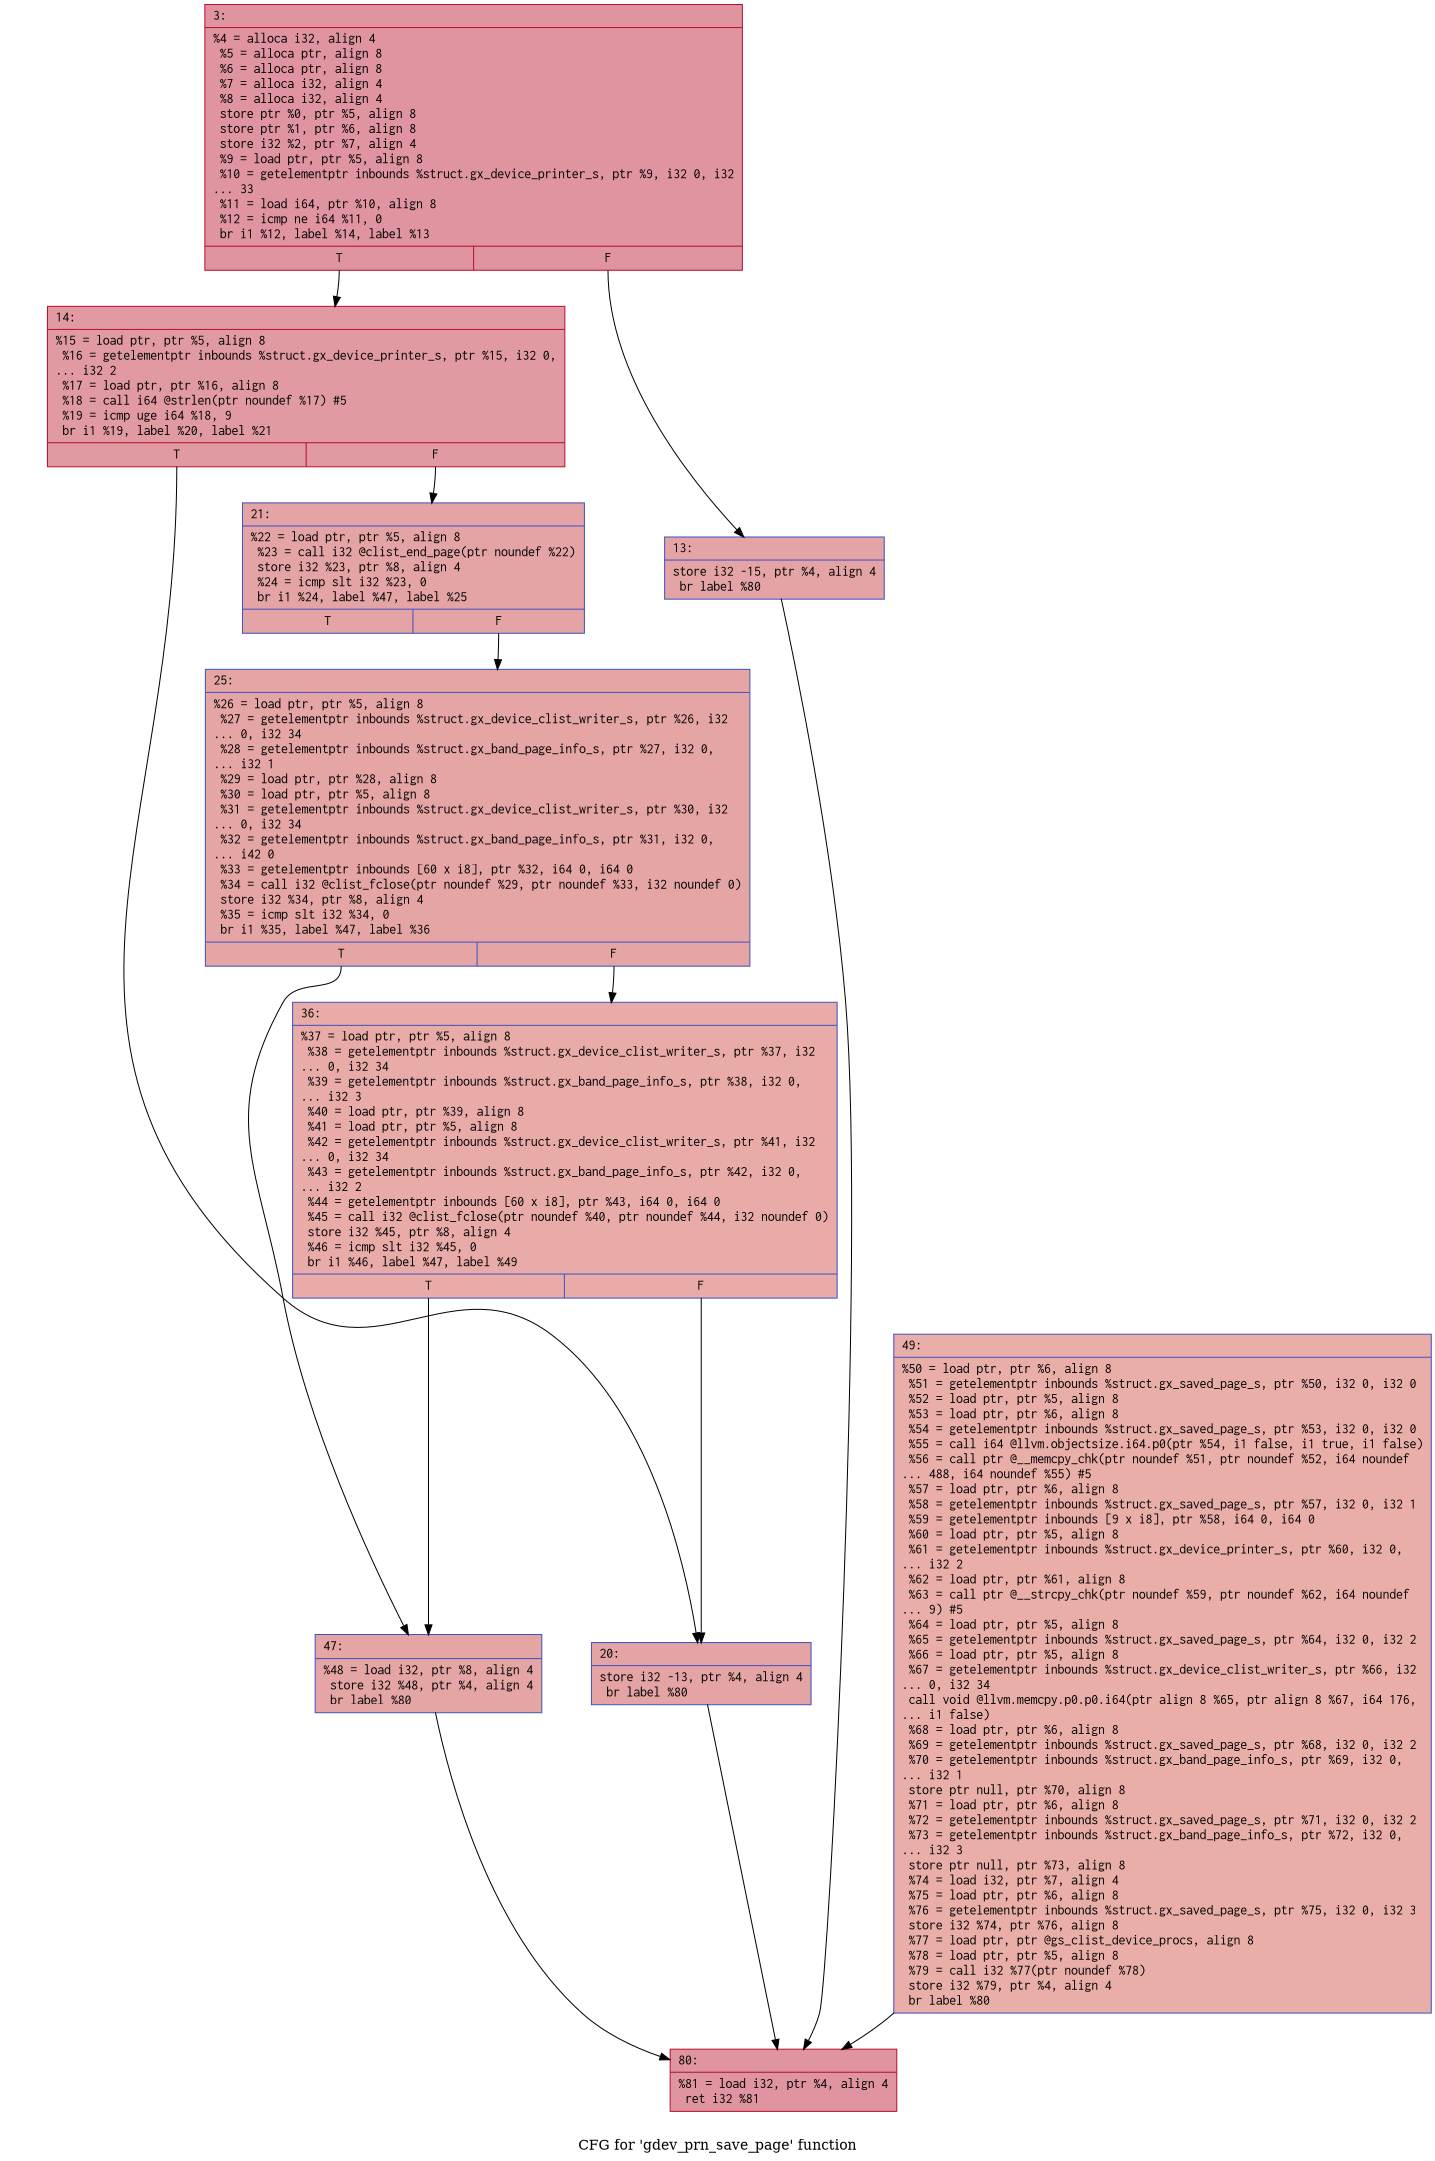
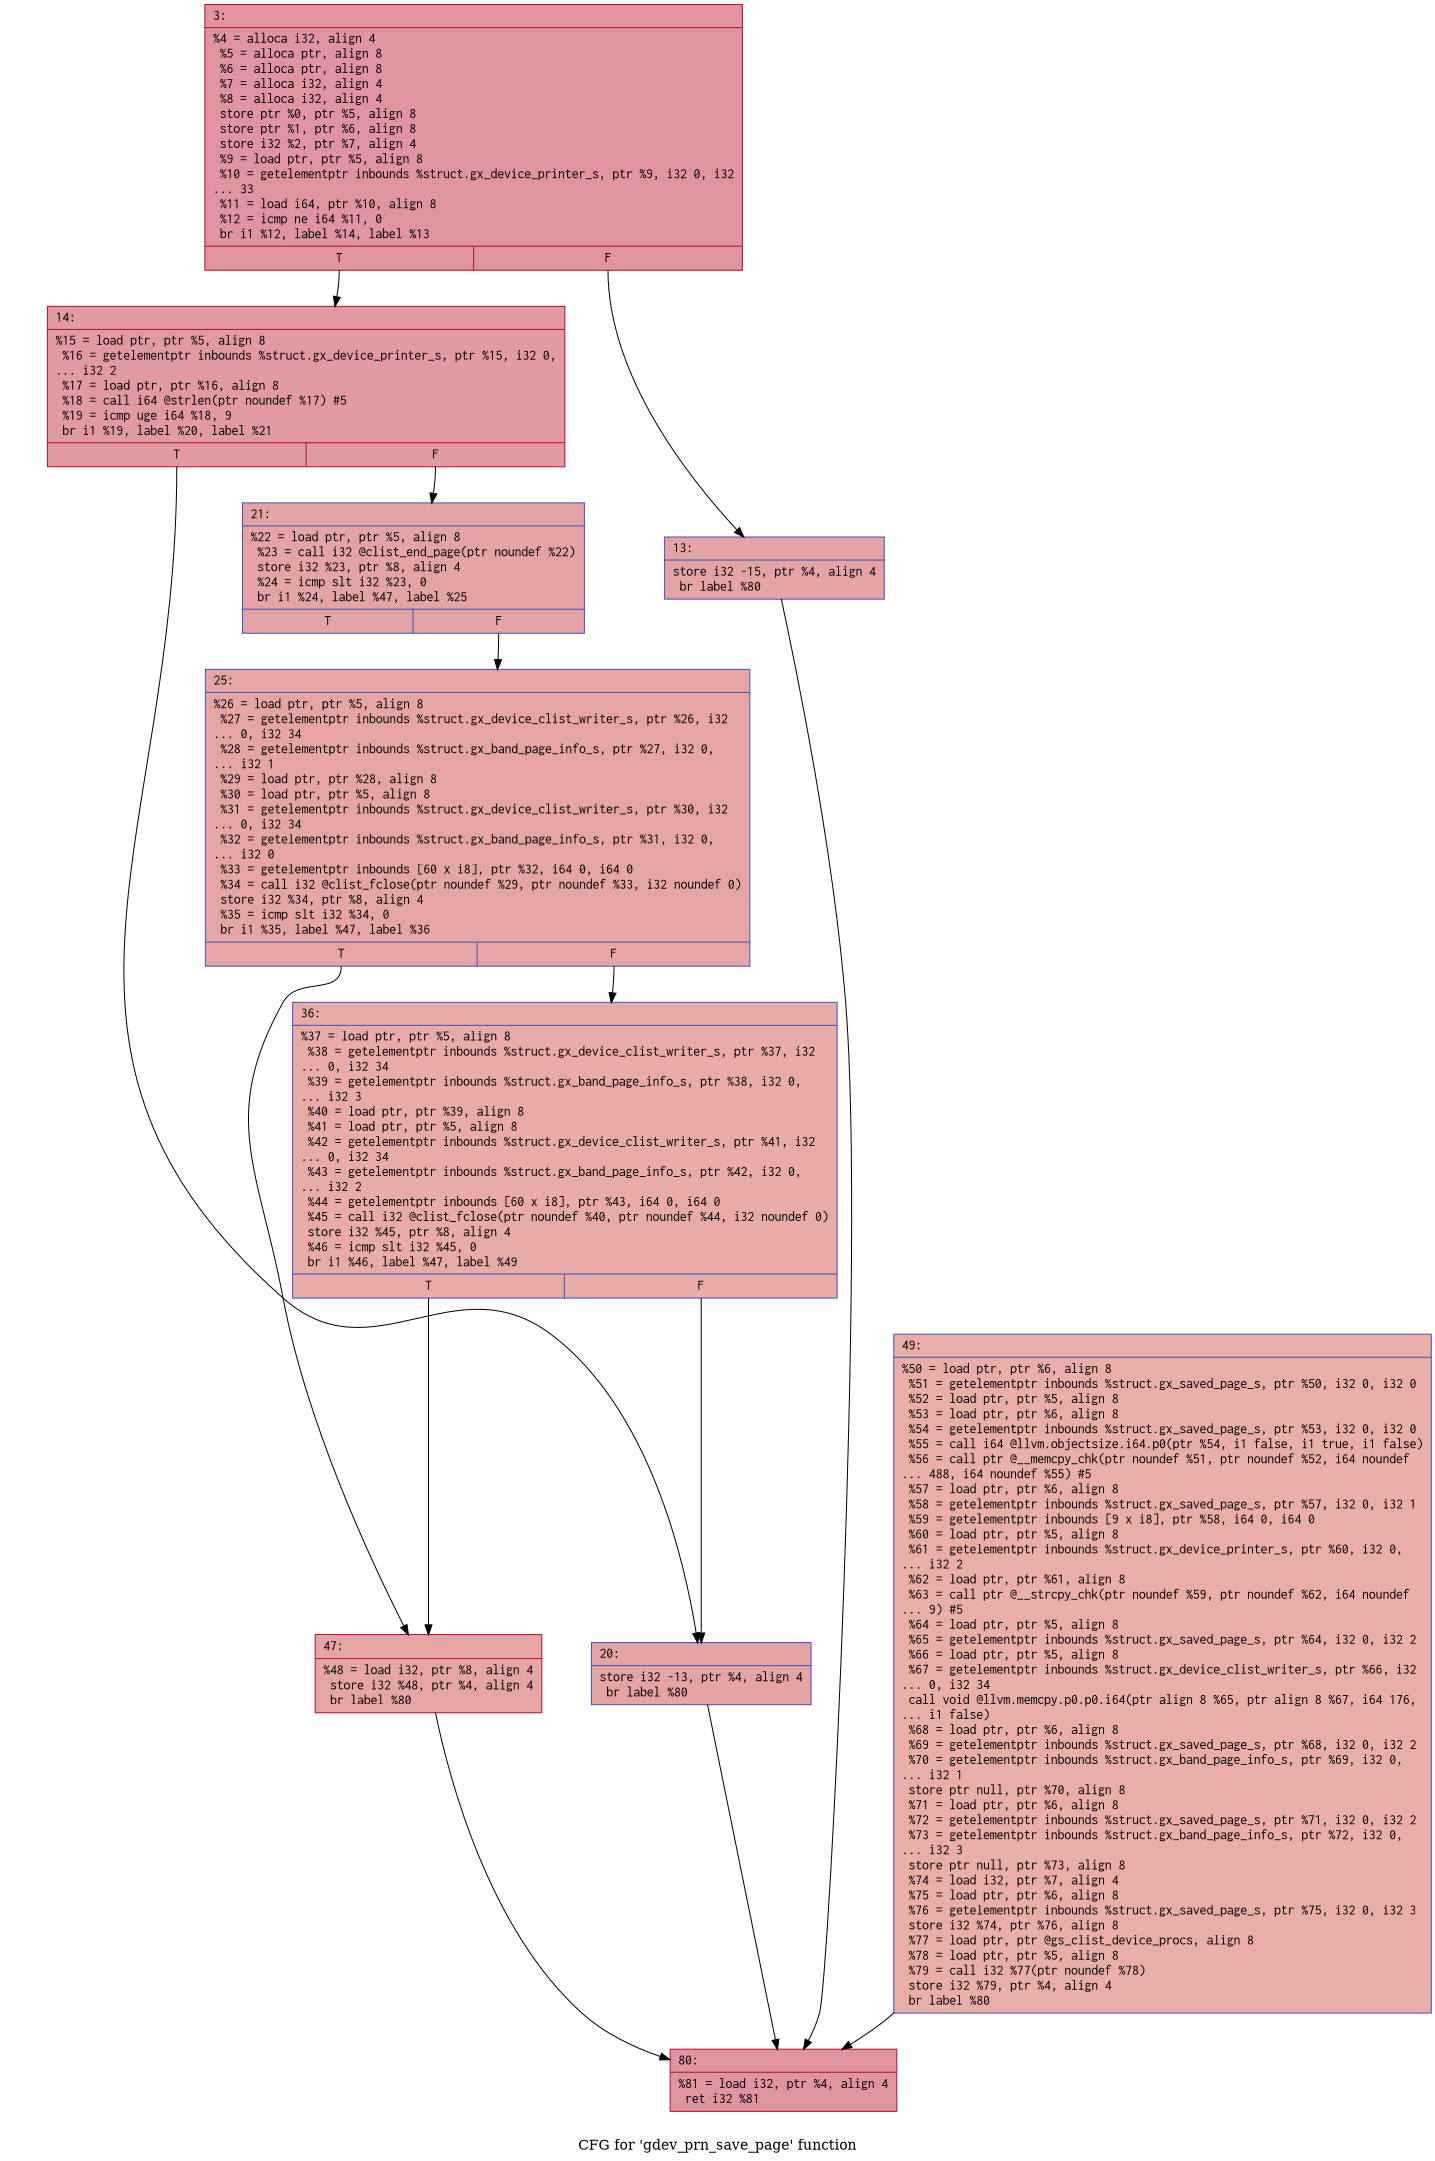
(244, 854) -> (244, 854)
(428, 1674) -> (428, 1674)
